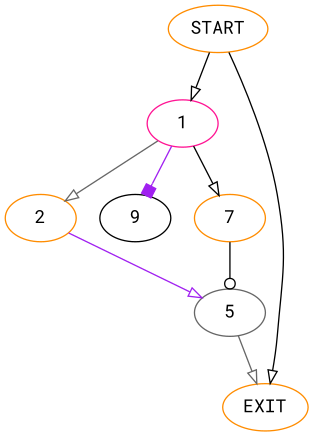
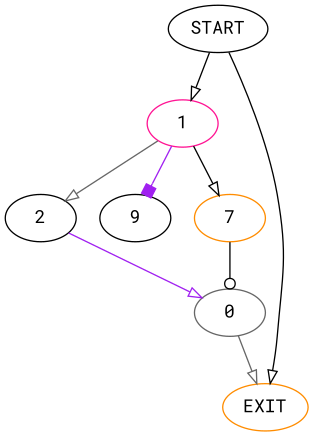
(218, 29) -> (218, 29)
(41, 218) -> (41, 218)
(230, 313) -> (230, 313)
